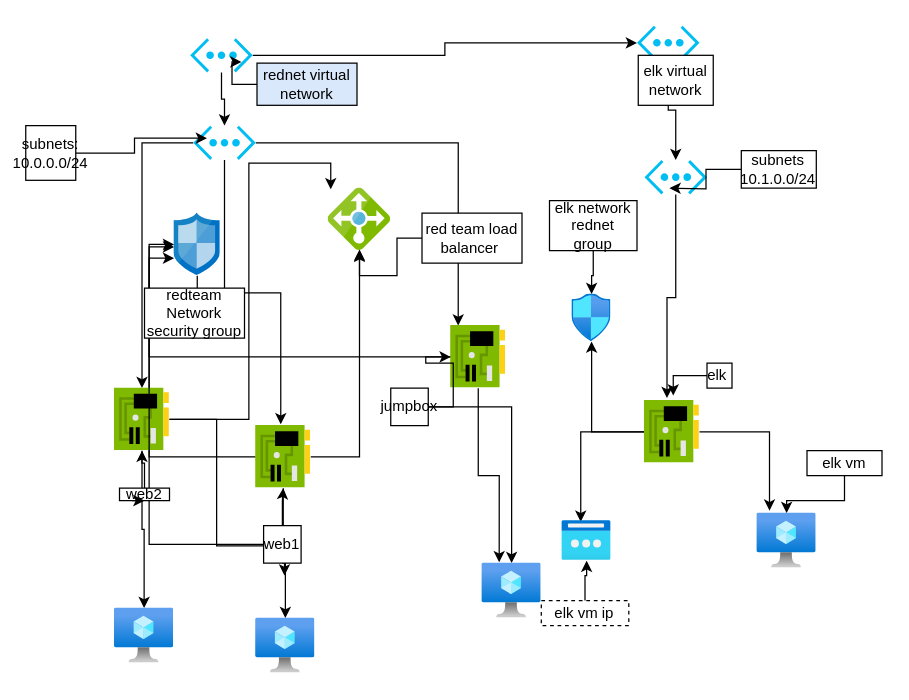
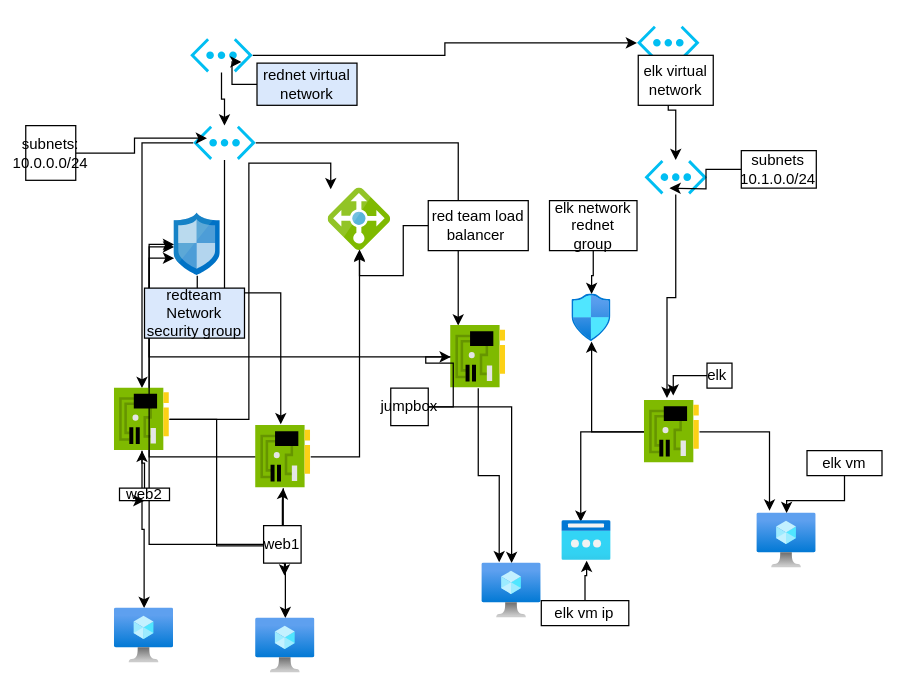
(472, 238) -> (478, 226)
(194, 313) -> (194, 313)
(585, 613) -> (585, 613)
